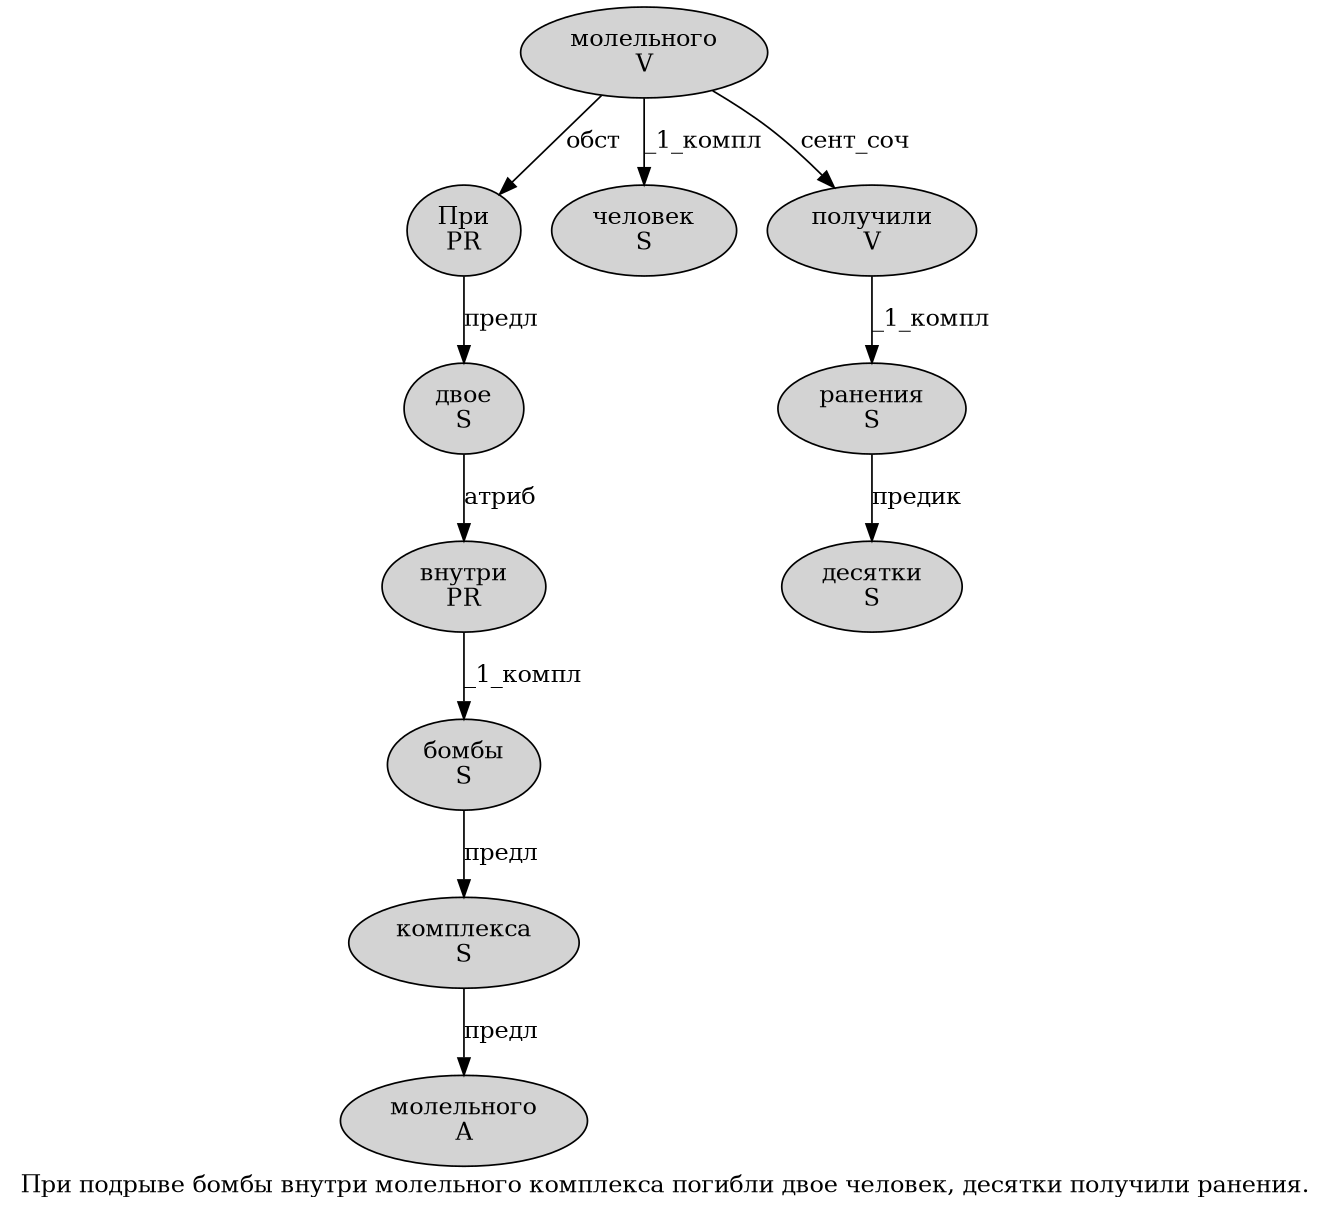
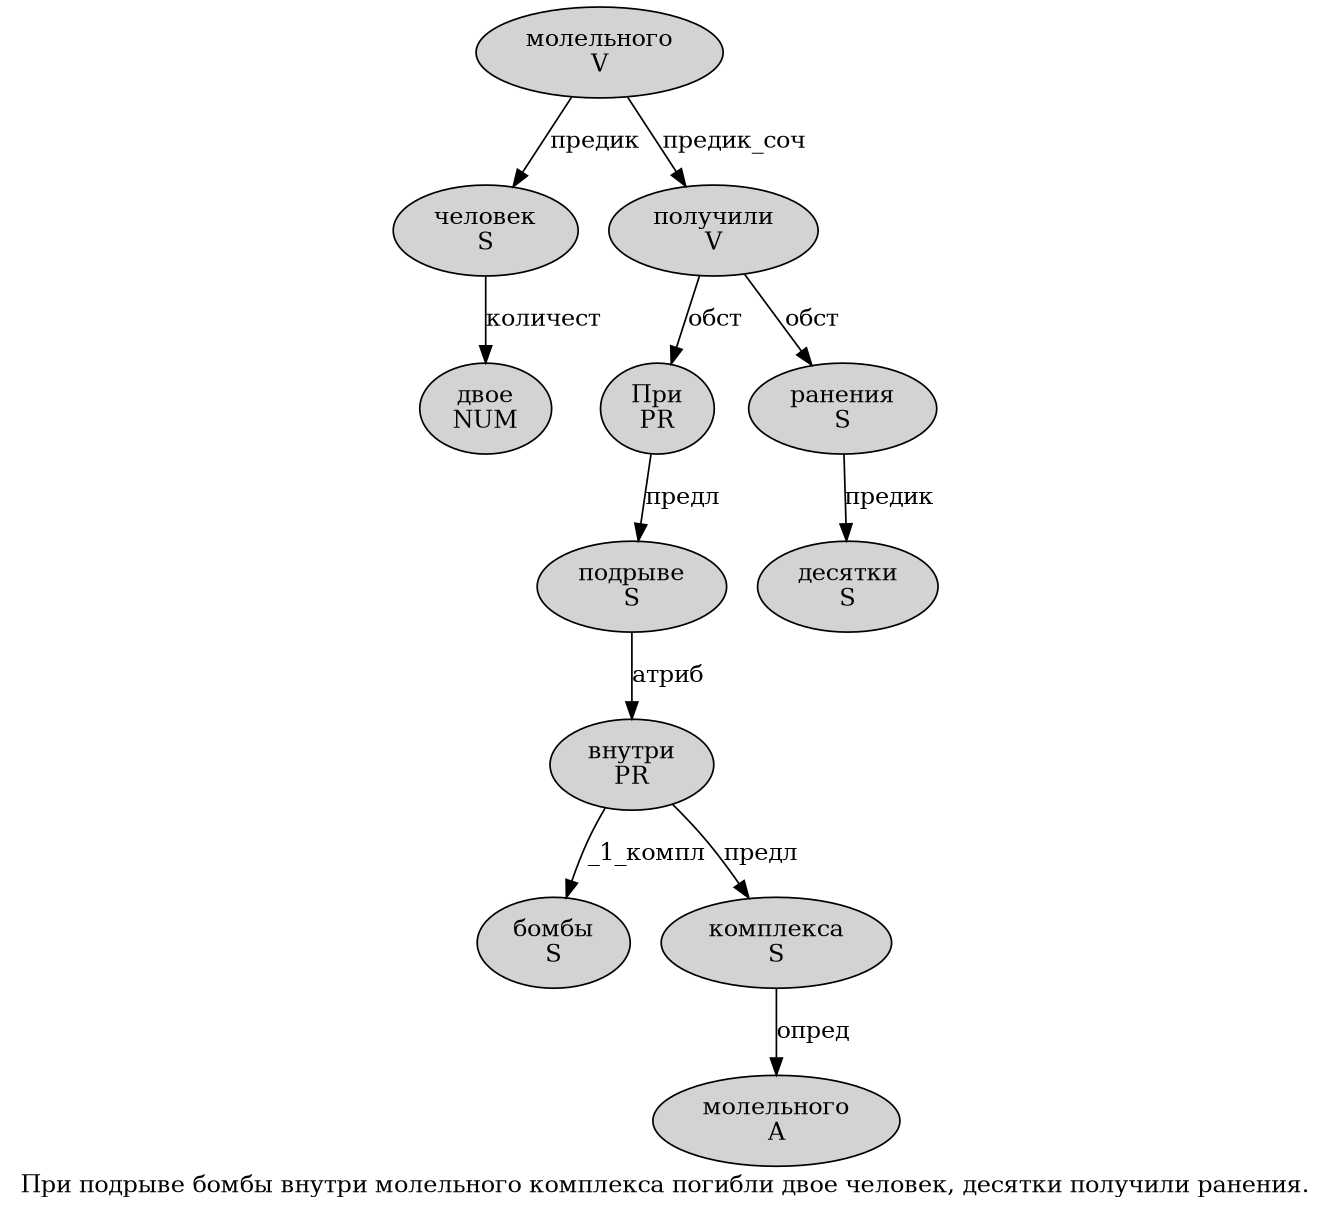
(557, 139) -> (688, 312)
(704, 142) -> (595, 142)
(855, 142) -> (735, 142)
(931, 320) -> (812, 320)
(464, 409) -> (632, 587)
none -> (486, 409)
(464, 845) -> (708, 843)
(501, 1032) -> (813, 1032)
